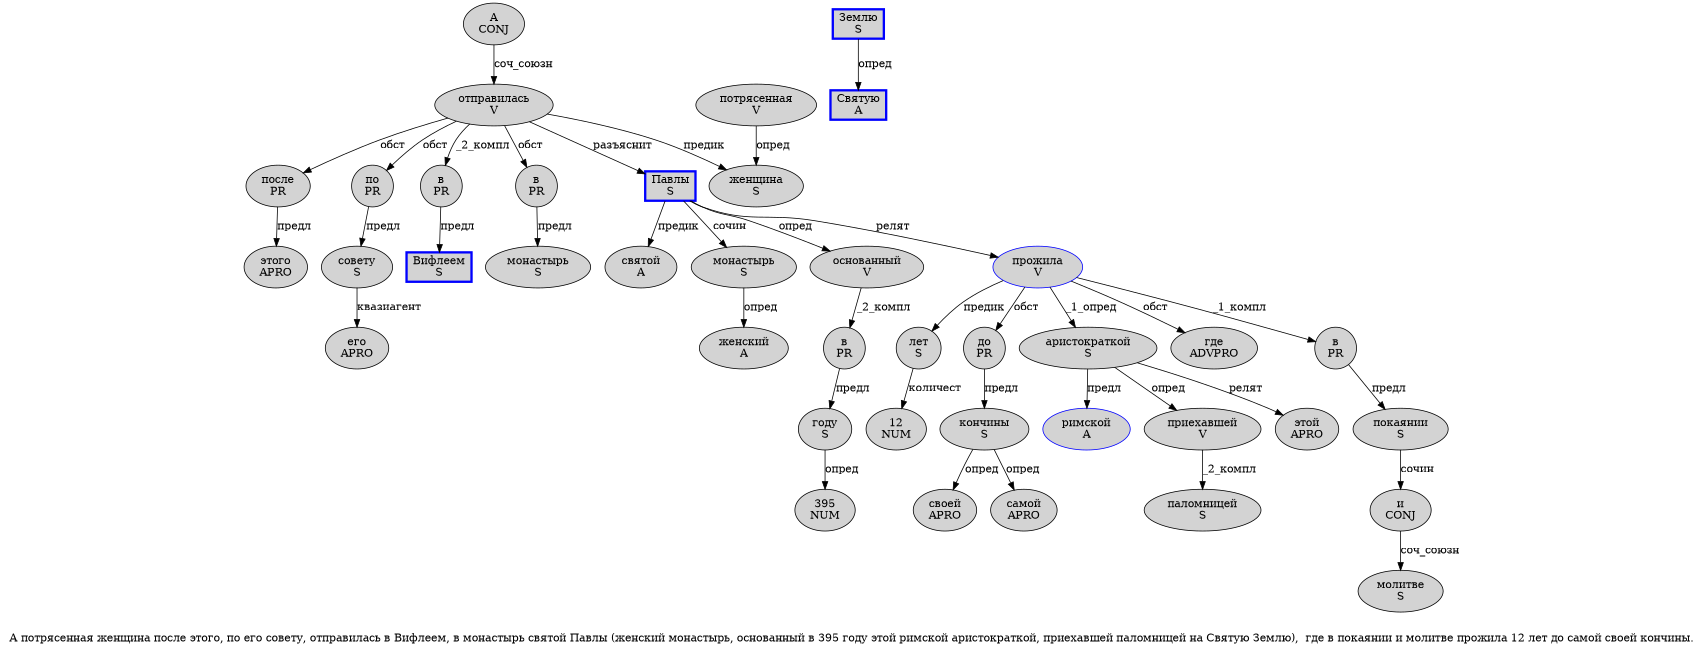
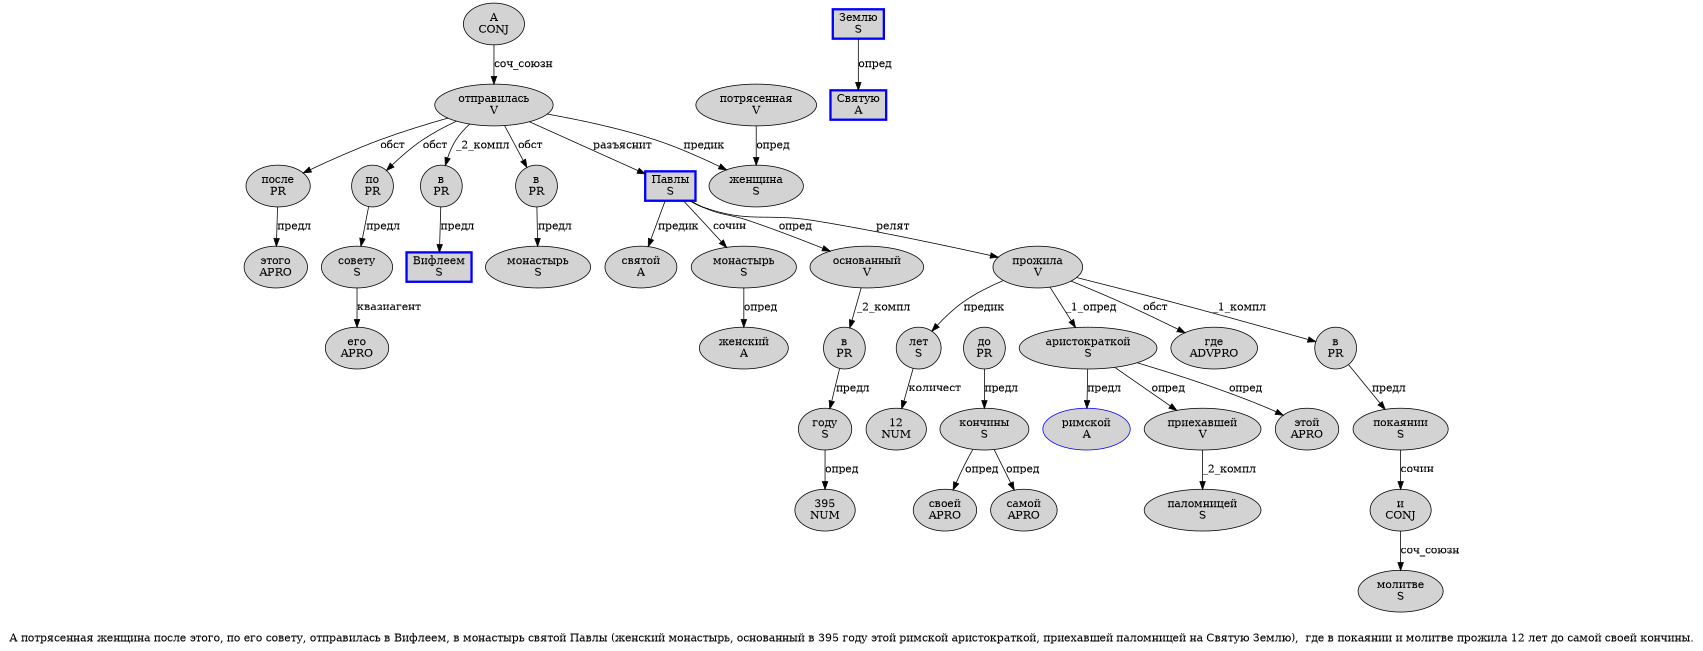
(1038, 267) -> (1038, 267)
(1013, 305) -> none
(1246, 389) -> (1246, 389)
